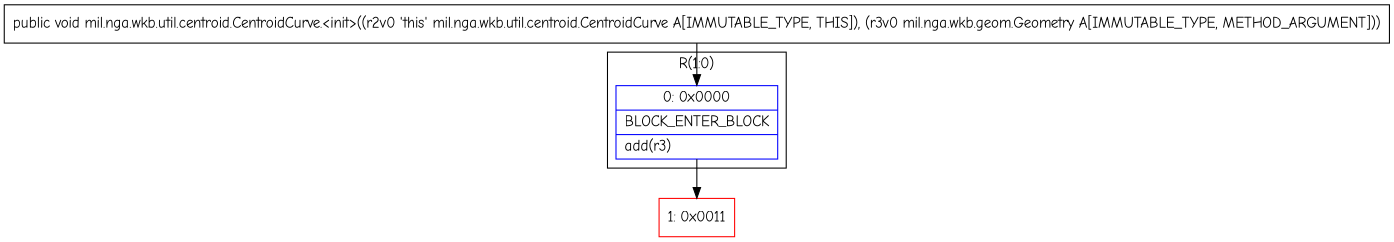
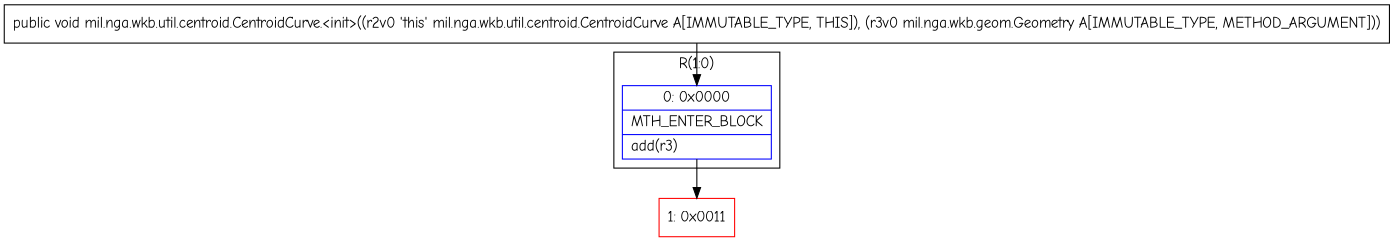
(697, 122) -> (697, 122)
